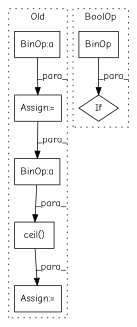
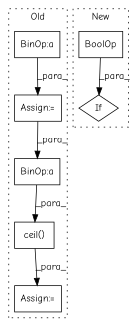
(101, 17) -> (101, 17)
(99, 45) -> (101, 45)
